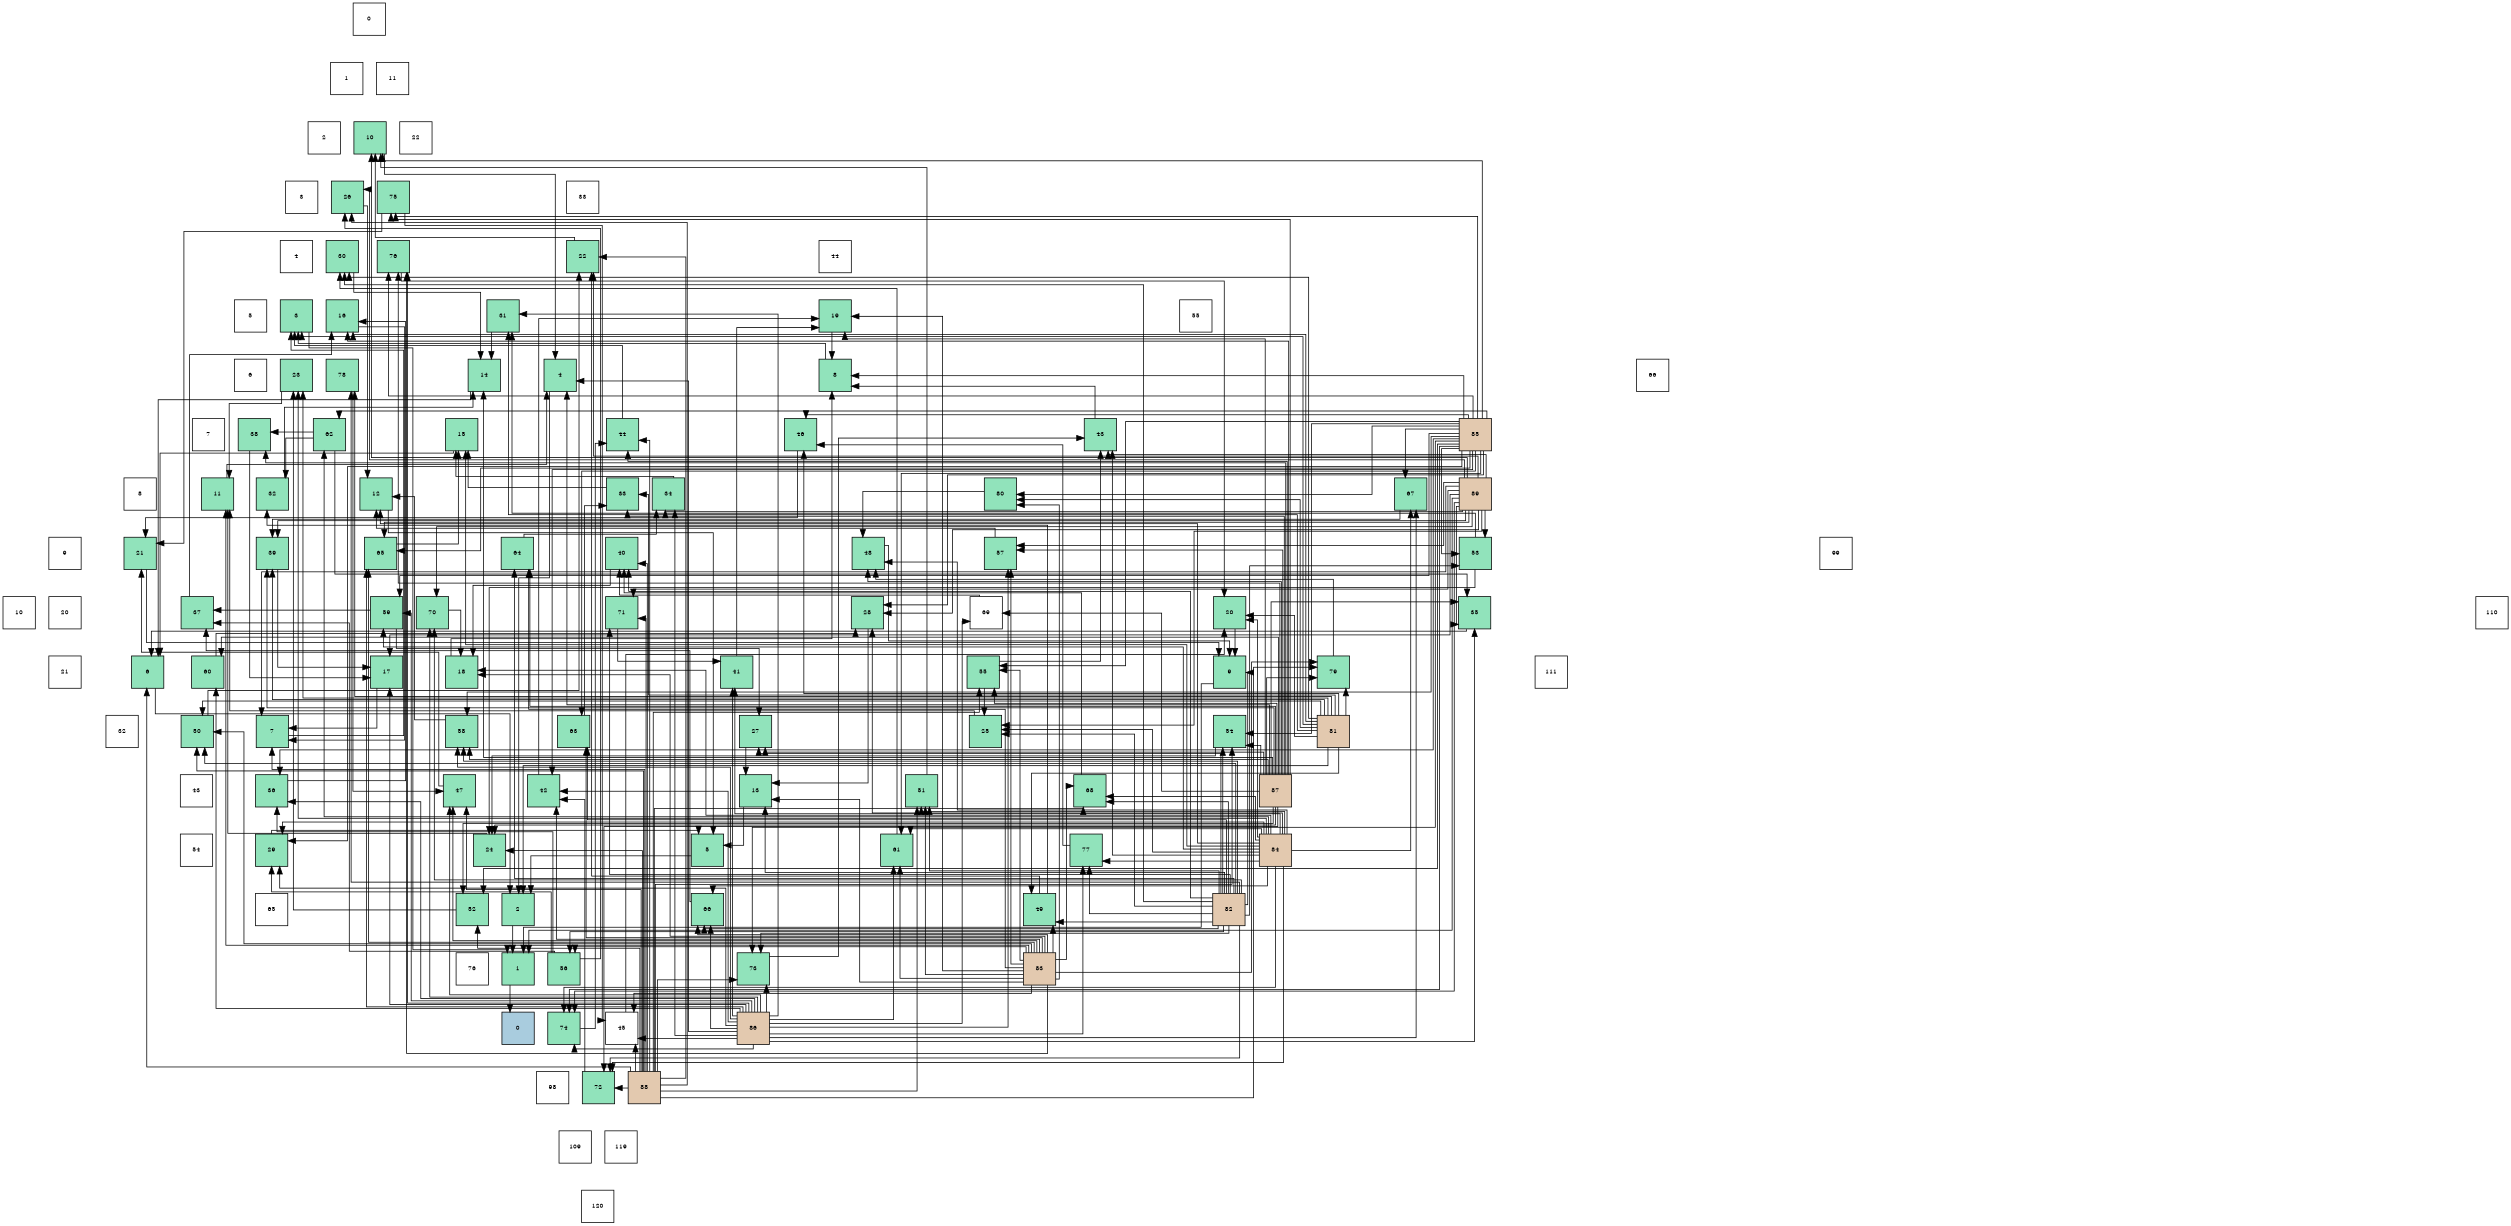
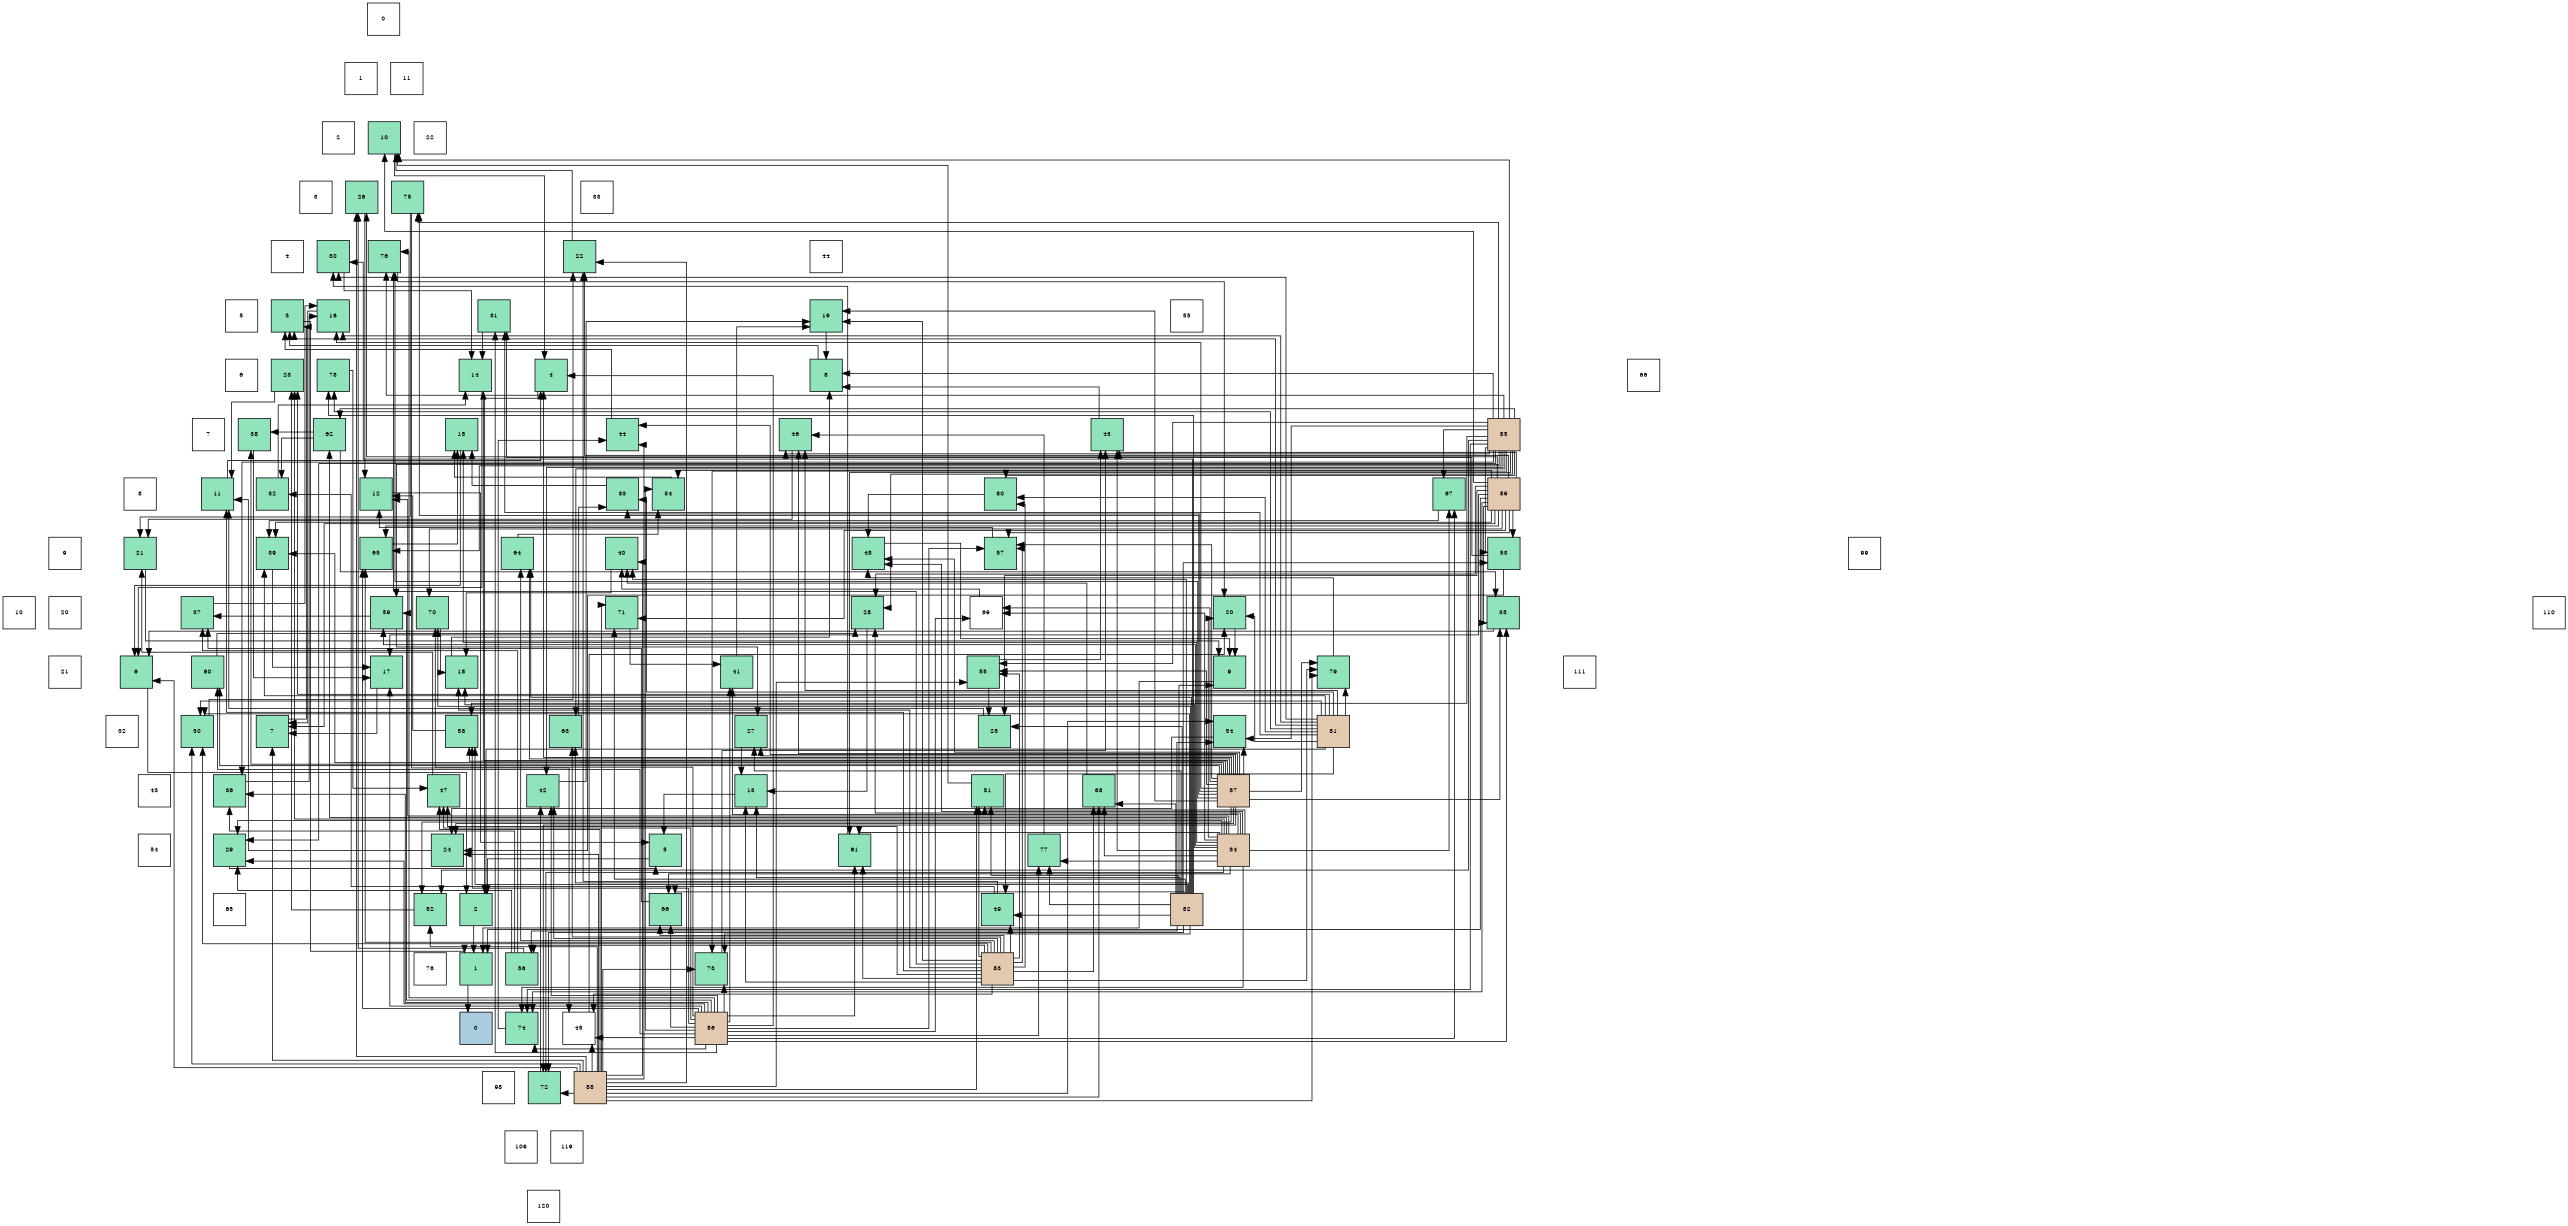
none -> (799, 742)
(1153, 782) -> (1162, 613)
